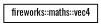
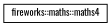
(51, 13) -> (56, 13)
